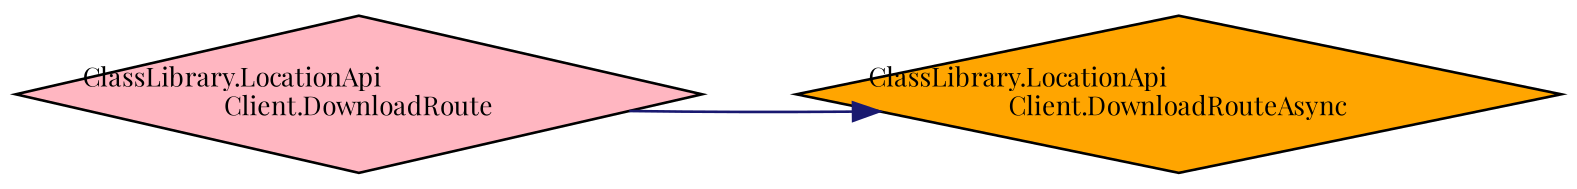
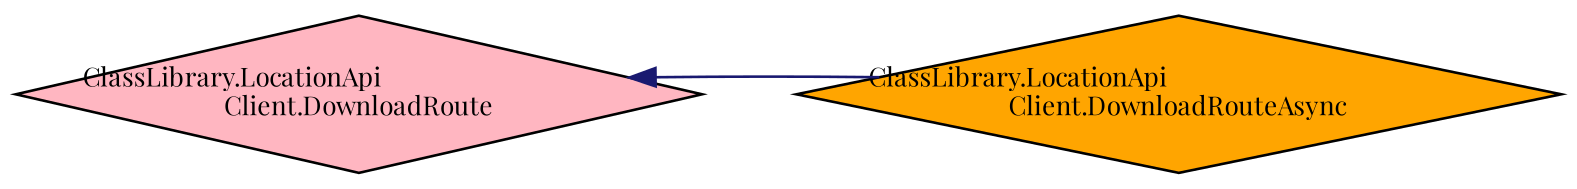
(741, 112) -> (768, 77)
